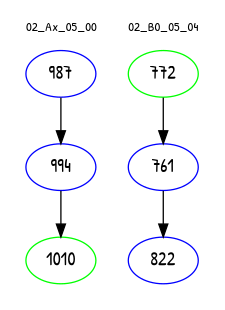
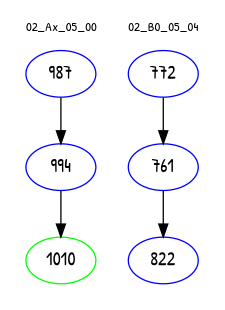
(163, 74) -> (163, 74)
